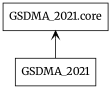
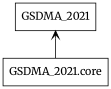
(56, 48) -> (56, 48)
